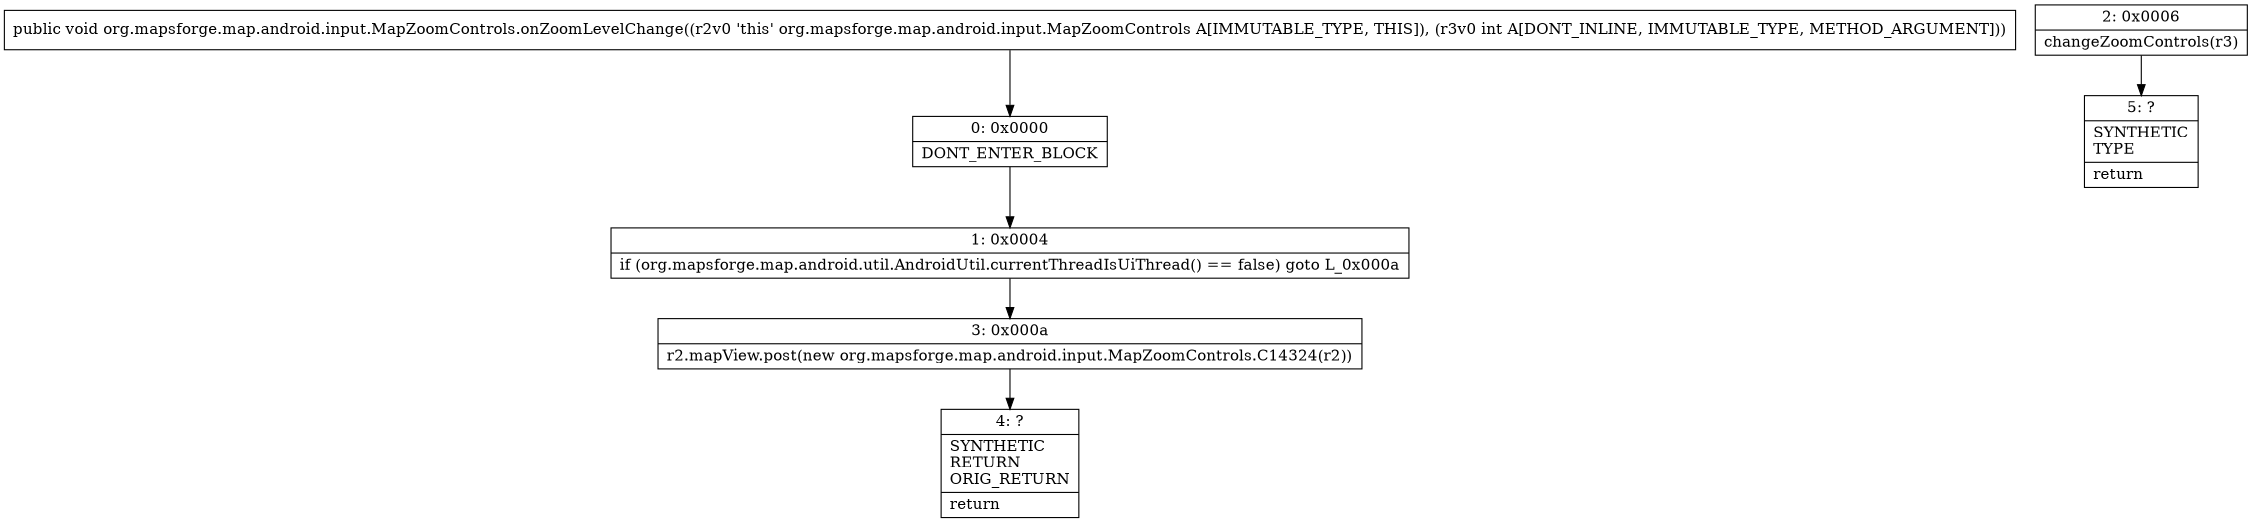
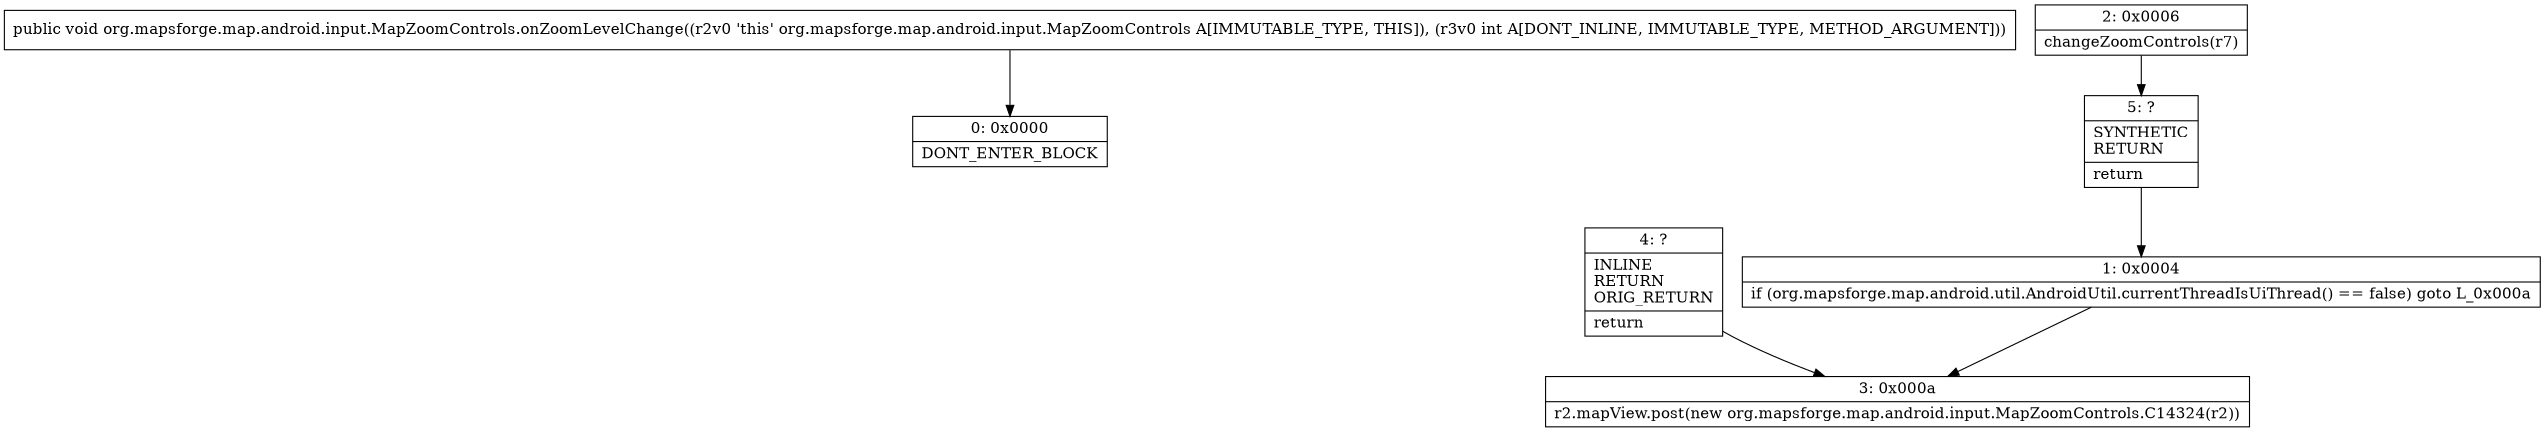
(2141, 42) -> (2141, 42)
(2115, 149) -> (2129, 149)
(1010, 192) -> (2141, 217)
(1010, 384) -> (1768, 354)
(998, 447) -> (1624, 265)
